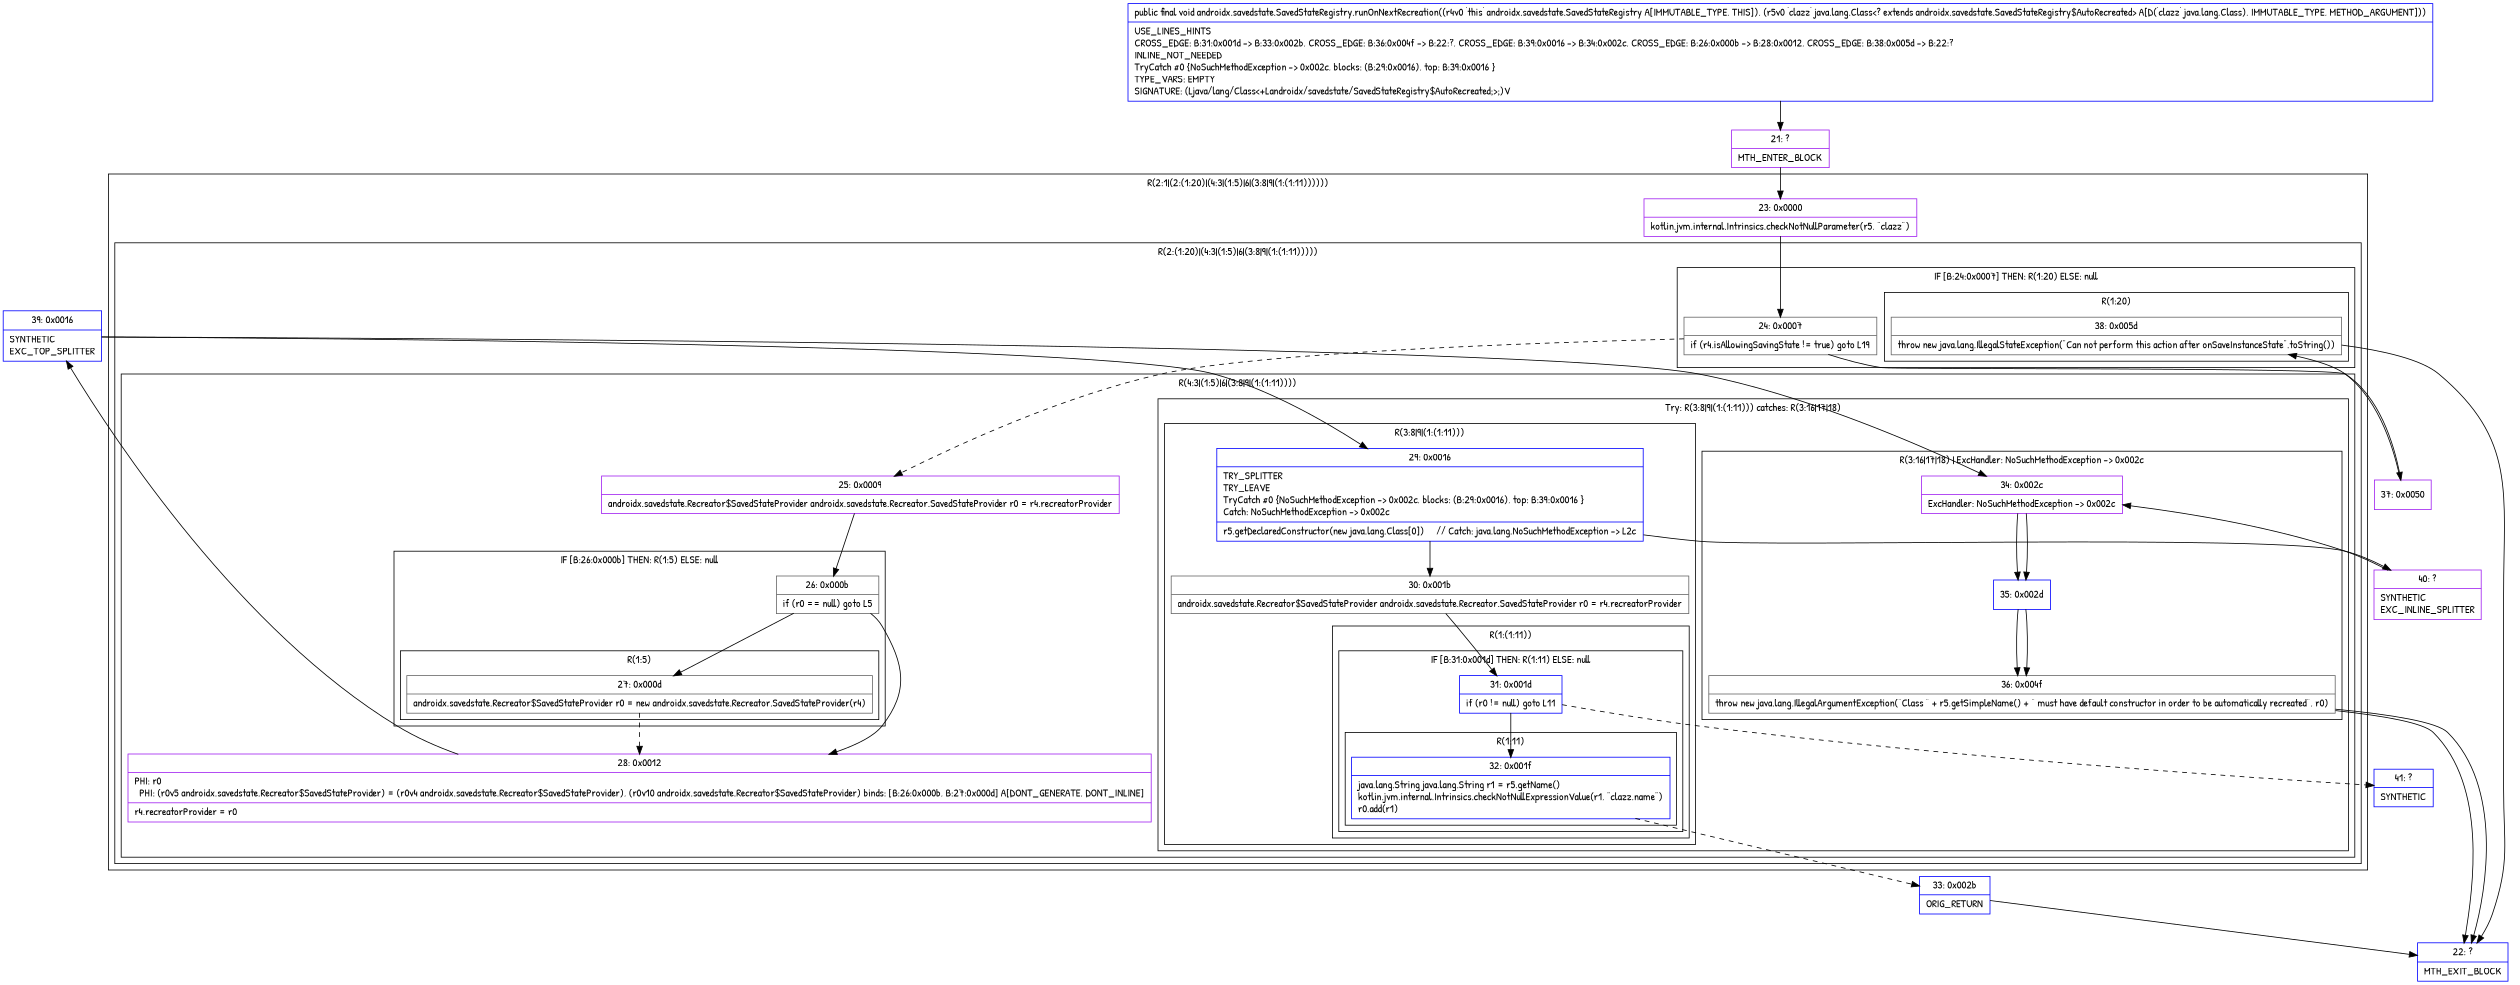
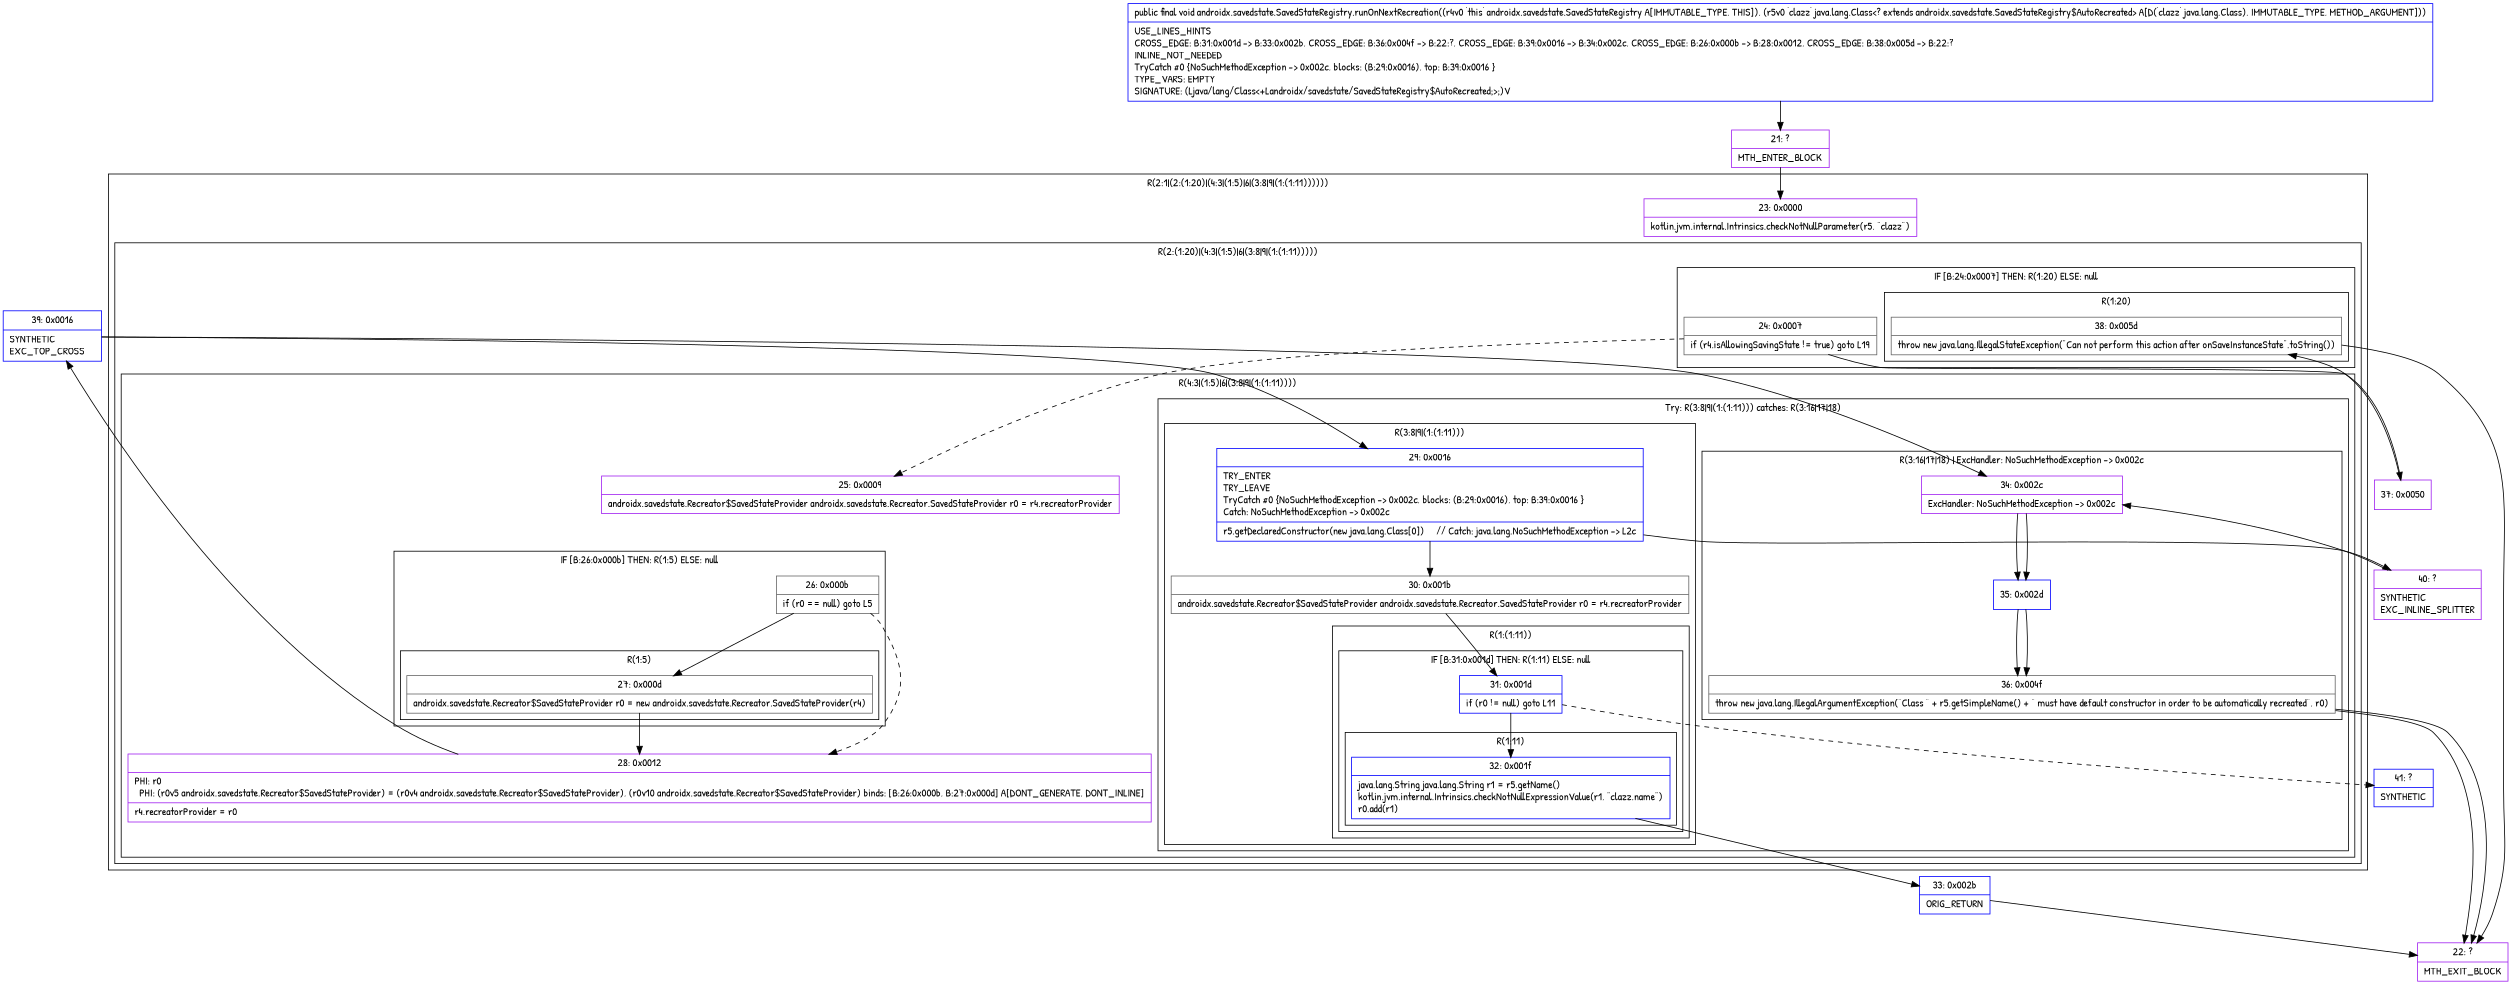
(1780, 273) -> none
(52, 351) -> (47, 351)
(1253, 476) -> (1247, 476)
(845, 541) -> none
(899, 694) -> (899, 694)
(640, 731) -> (640, 731)
(1746, 845) -> (1746, 845)
(2463, 962) -> (2463, 962)
